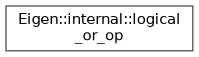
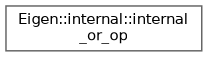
(99, 28) -> (104, 28)
